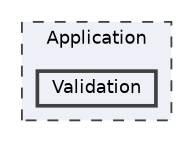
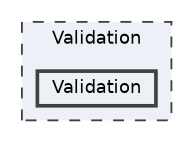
(97, 39) -> (97, 39)
